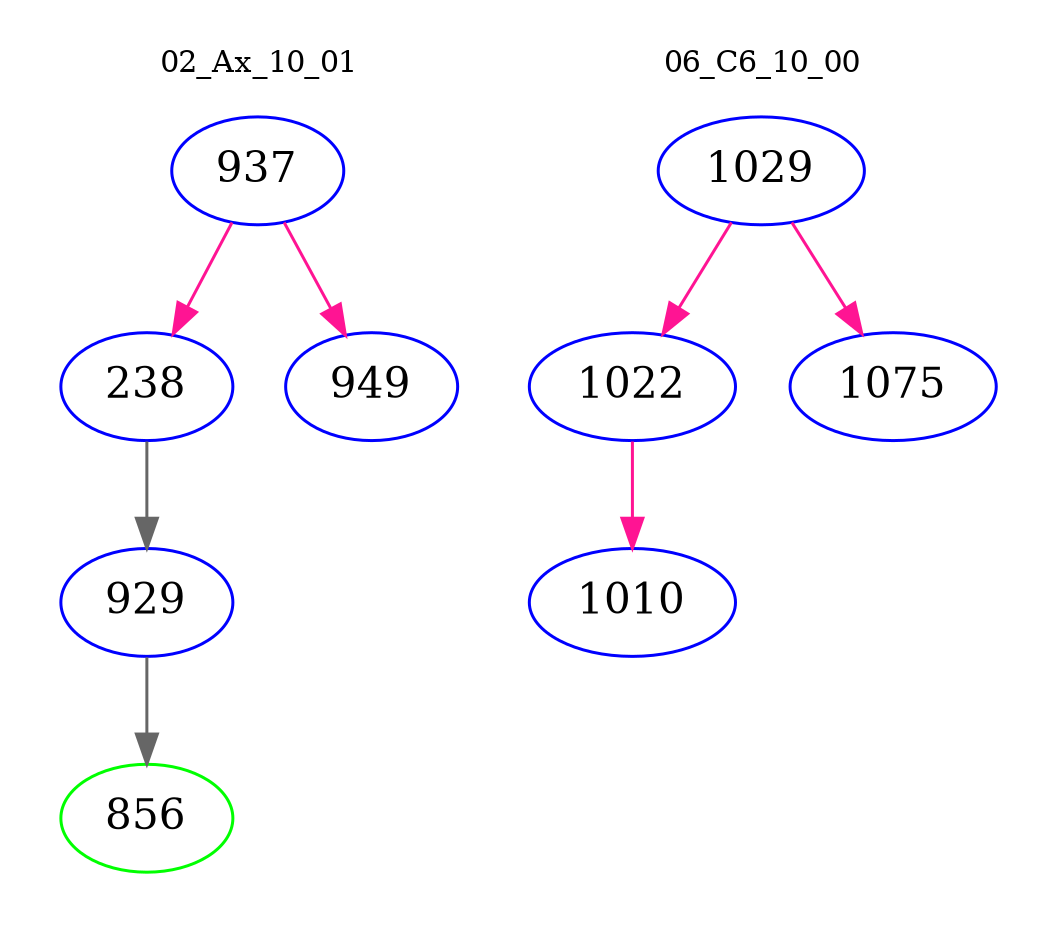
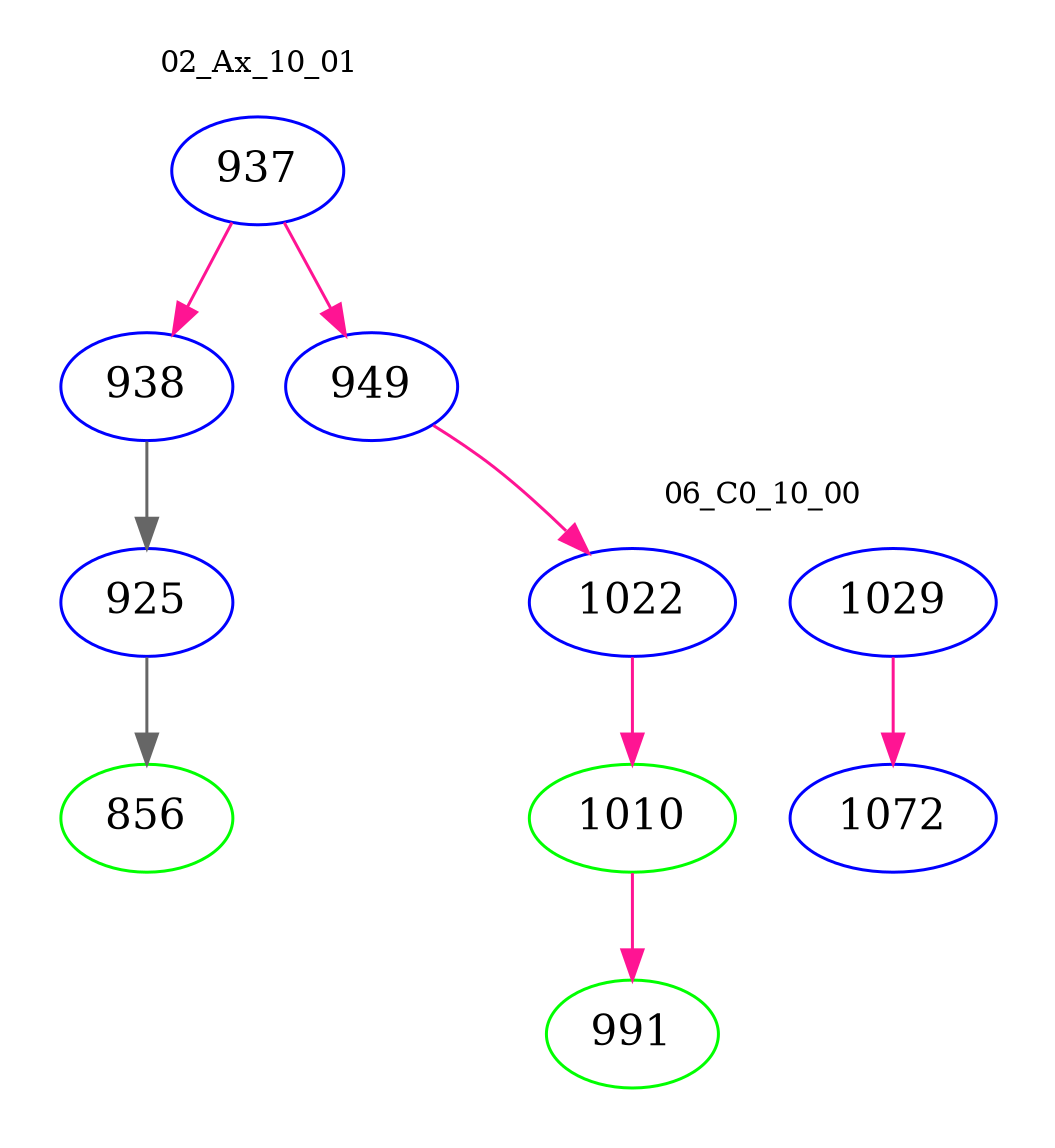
(763, 64) -> (763, 496)
(705, 265) -> (526, 493)
(147, 387) -> (147, 387)
(893, 387) -> (893, 818)
(147, 602) -> (147, 602)
(632, 602) -> (632, 818)
none -> (632, 1034)
